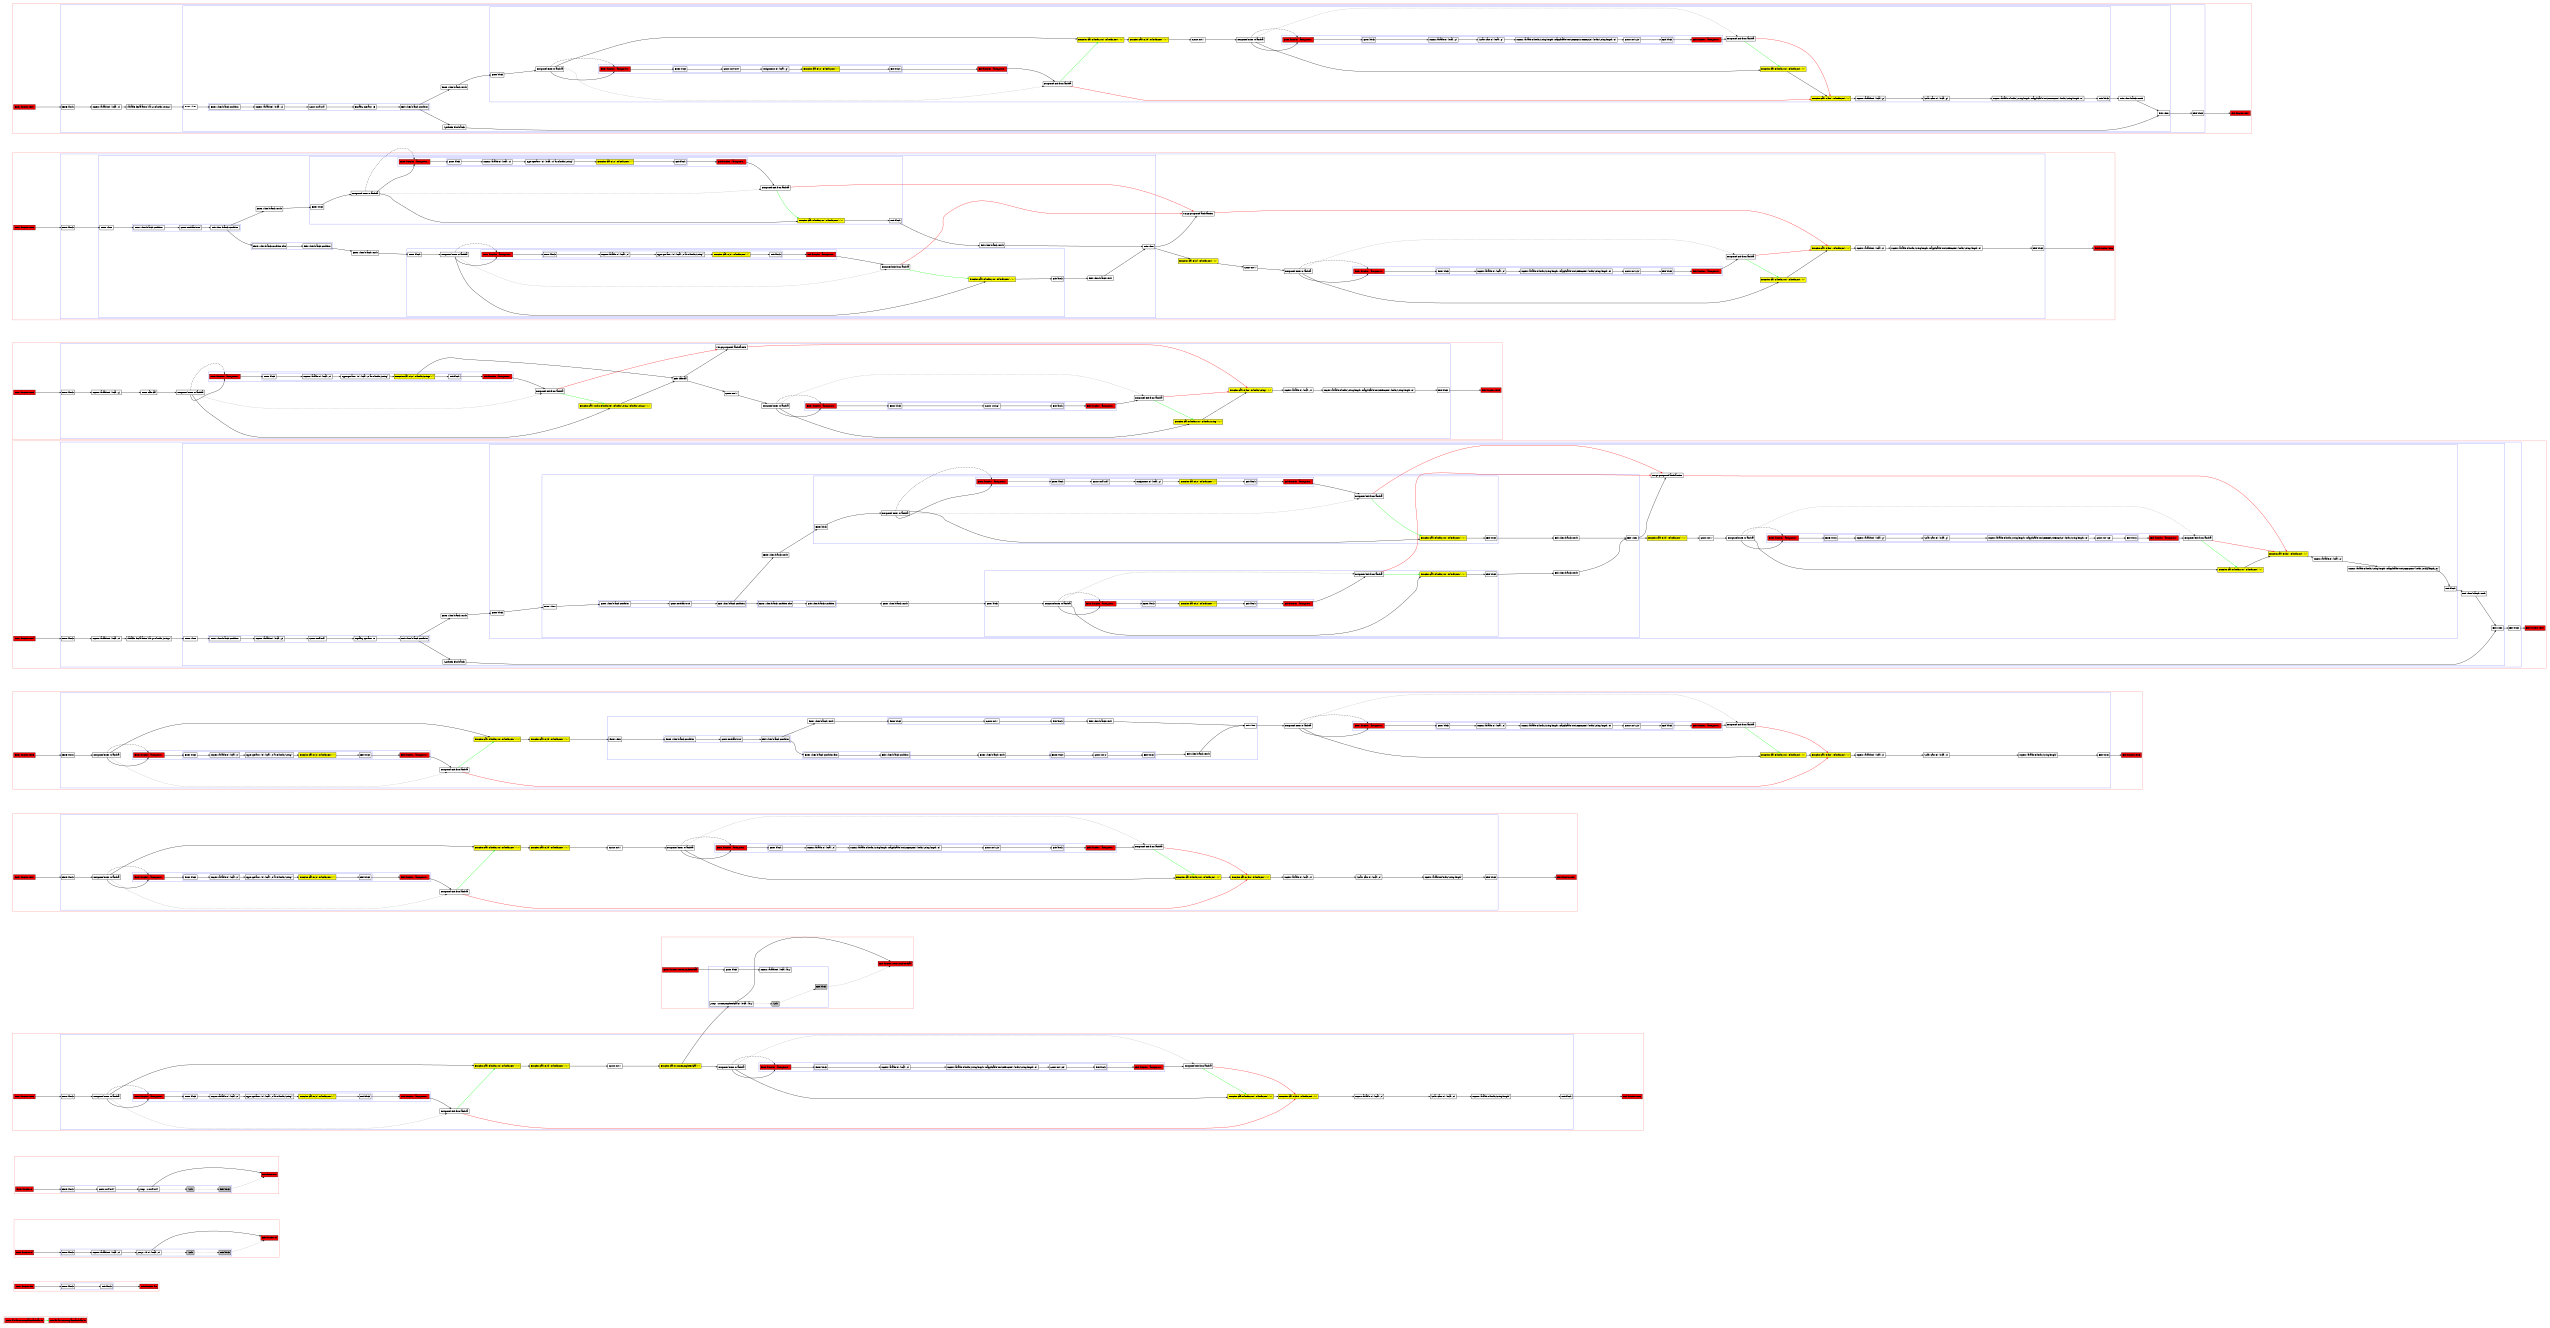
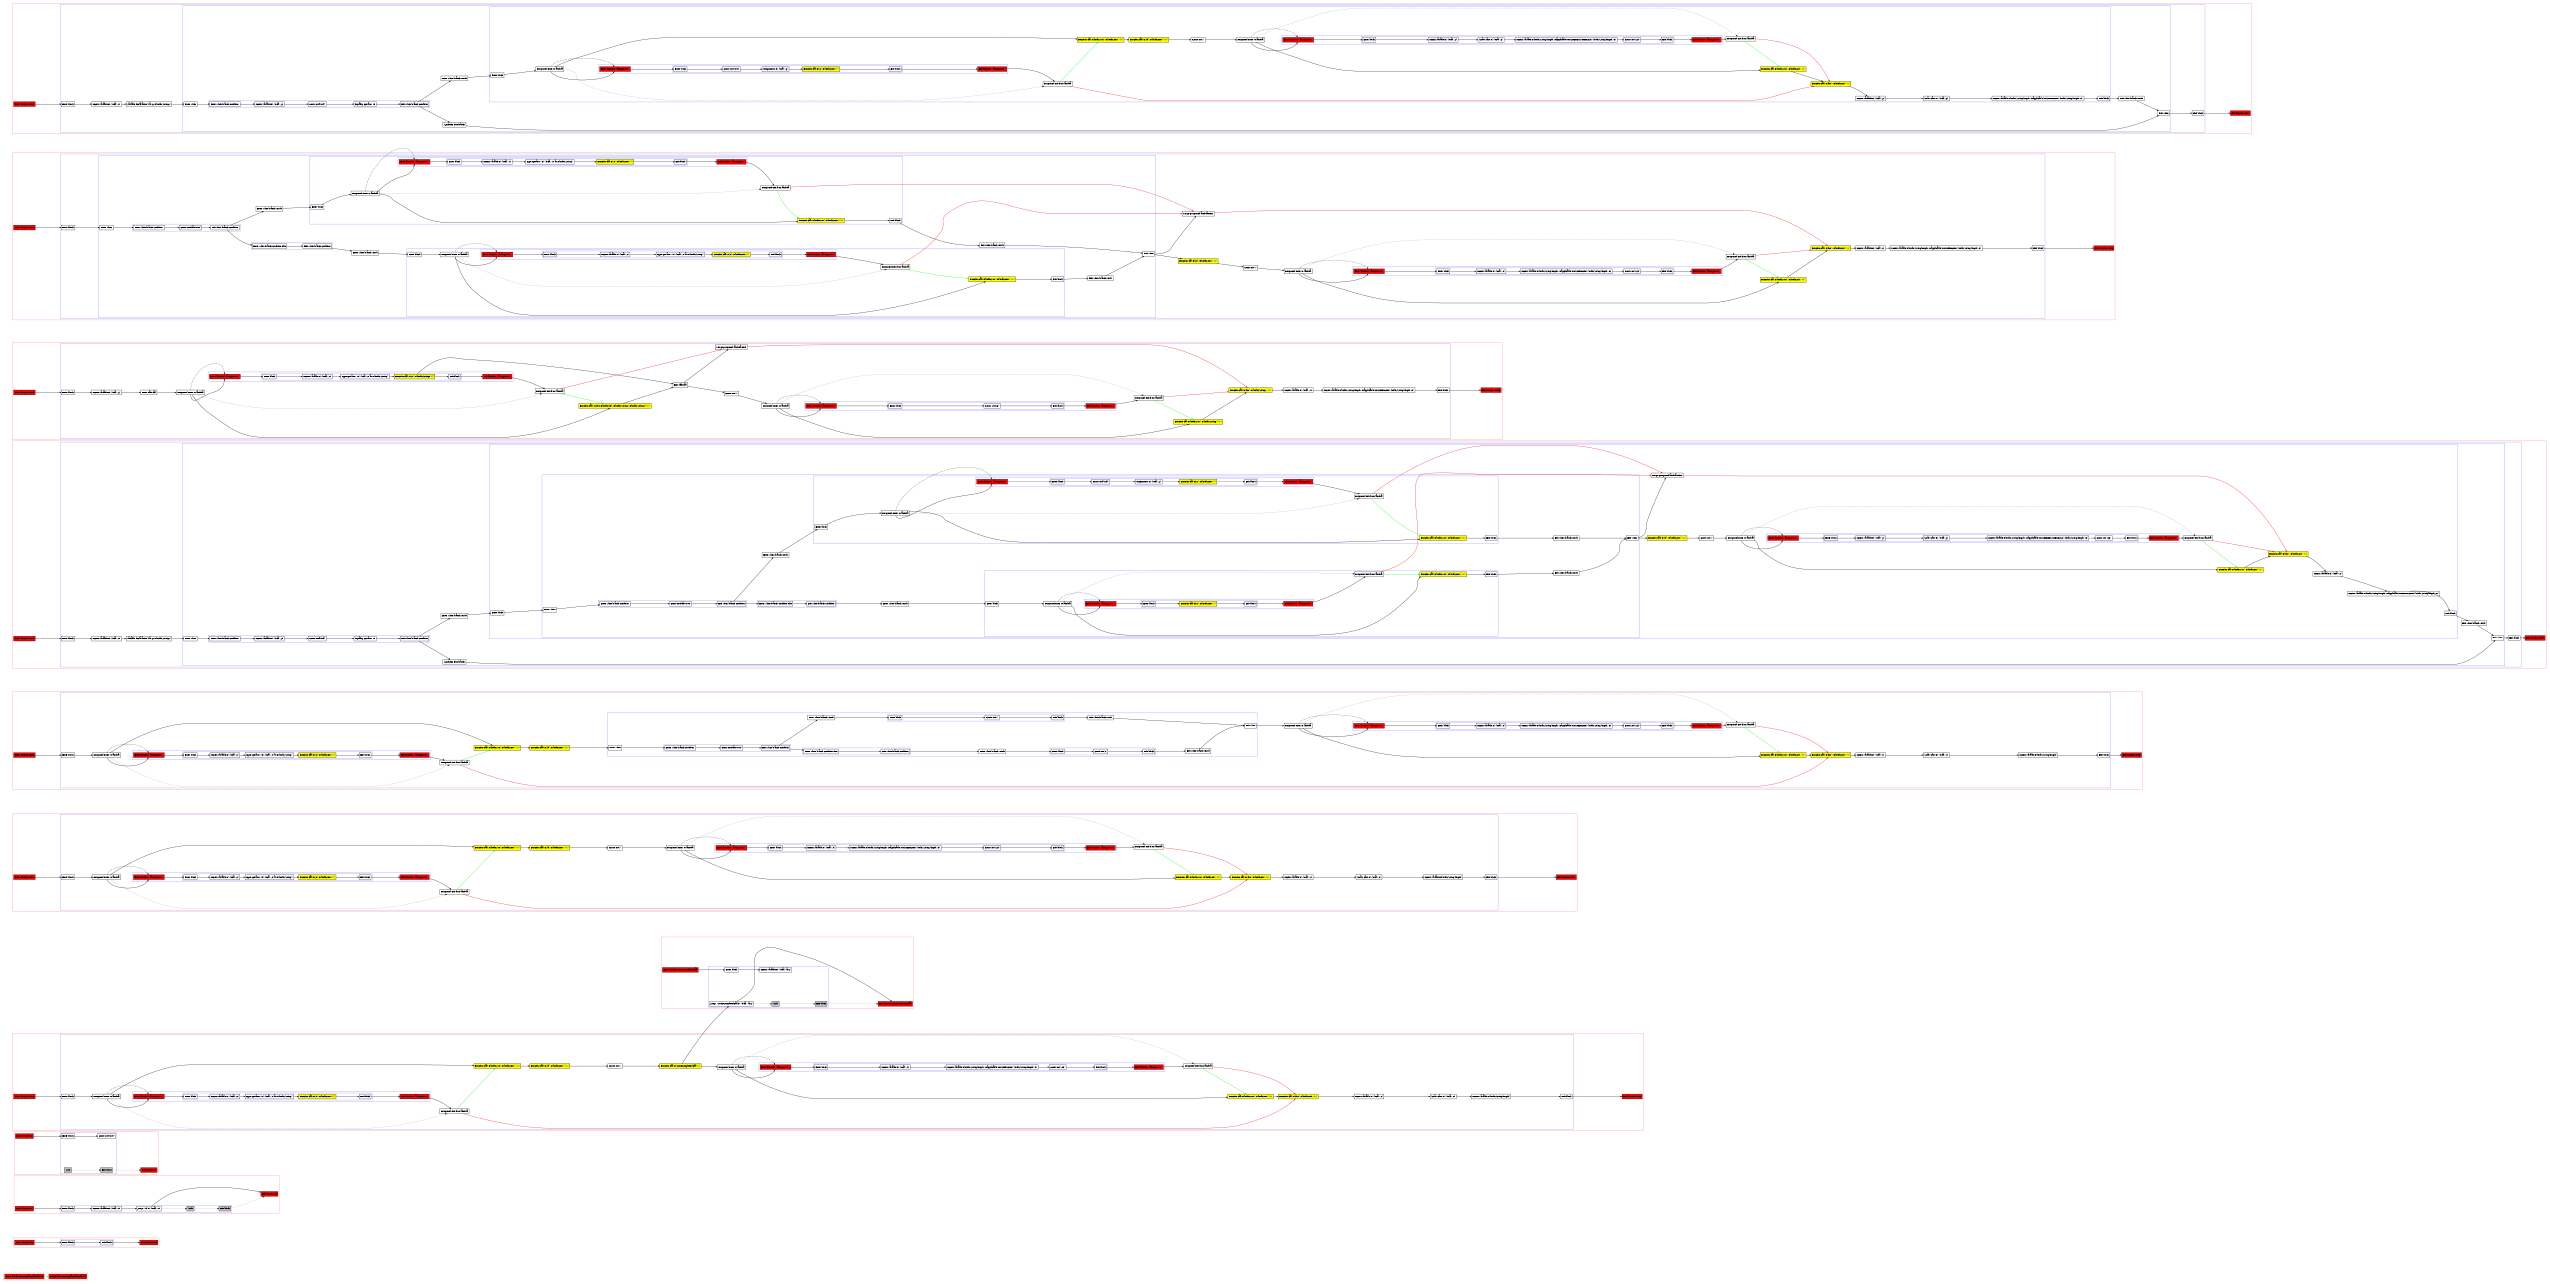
(149, 1189) -> none
